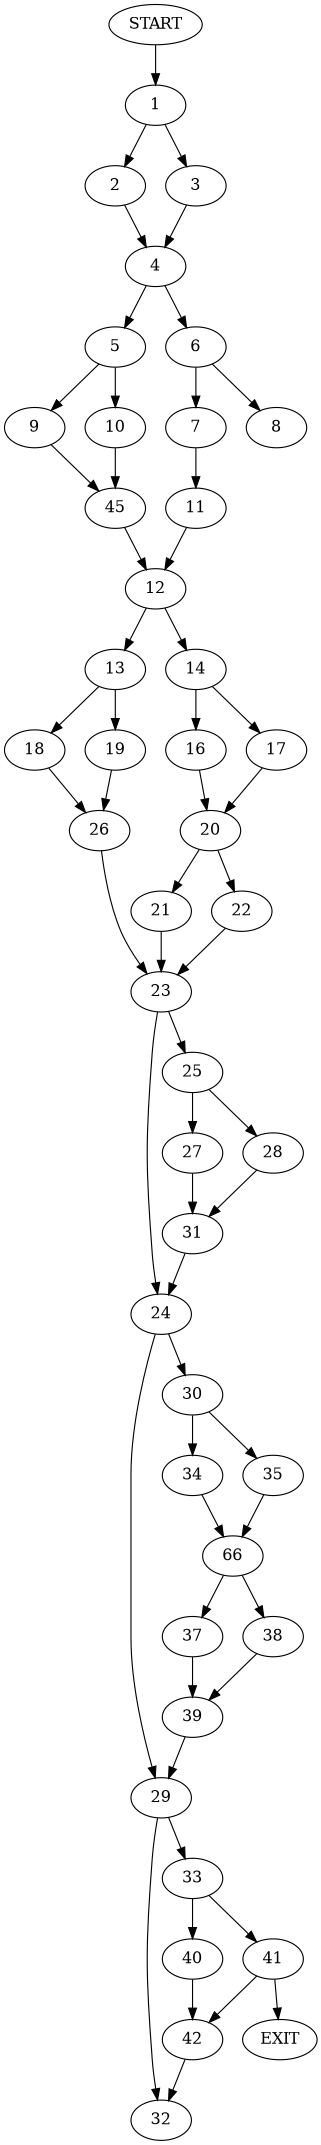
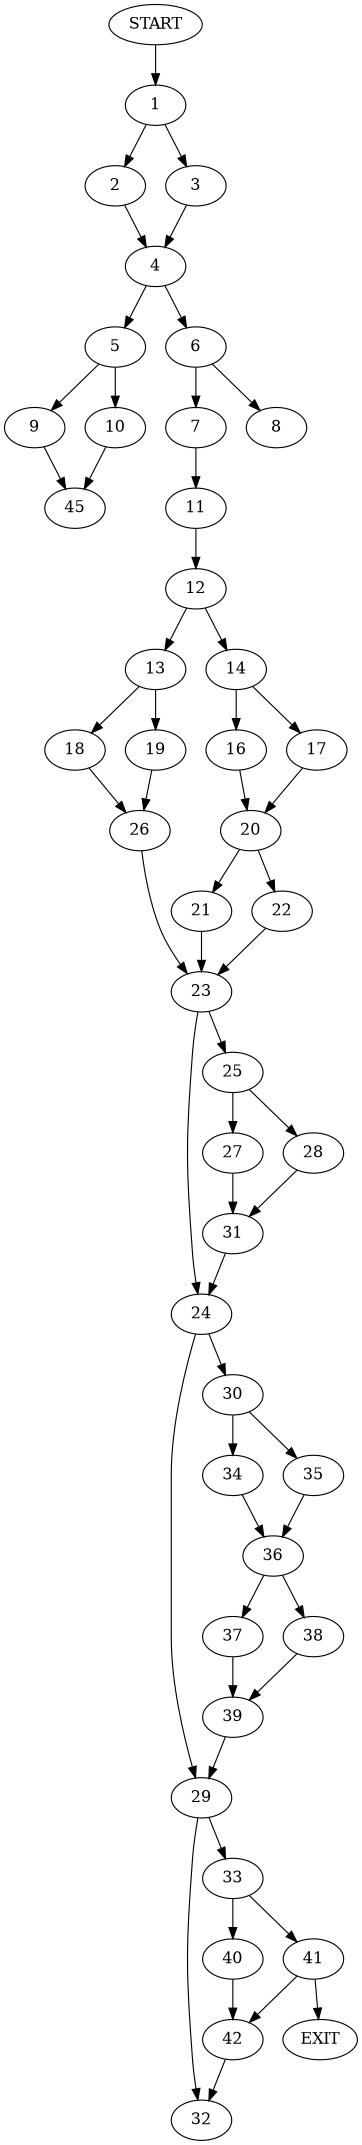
(133, 543) -> none
(233, 1556) -> (273, 1556)
